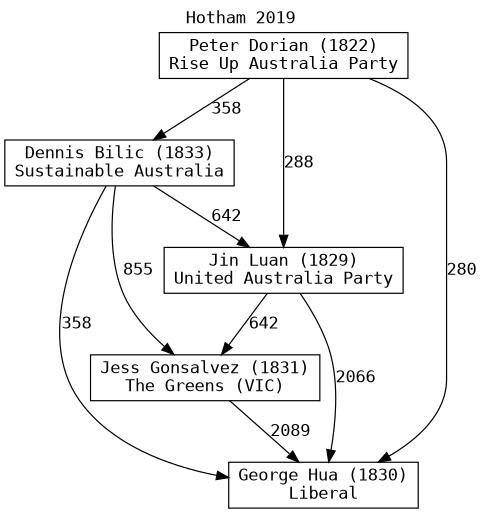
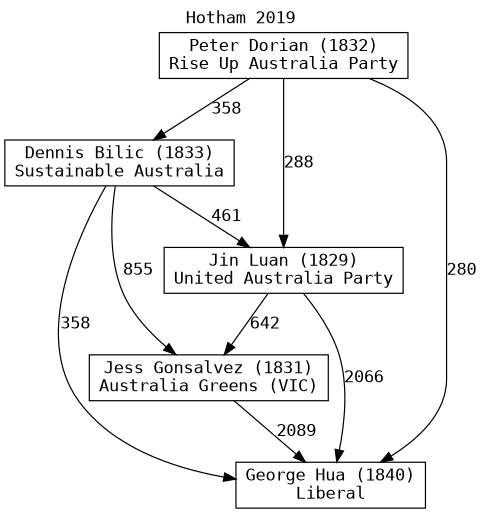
(284, 56) -> (284, 56)
(226, 217) -> (226, 217)
(205, 378) -> (209, 378)
(323, 485) -> (331, 485)
